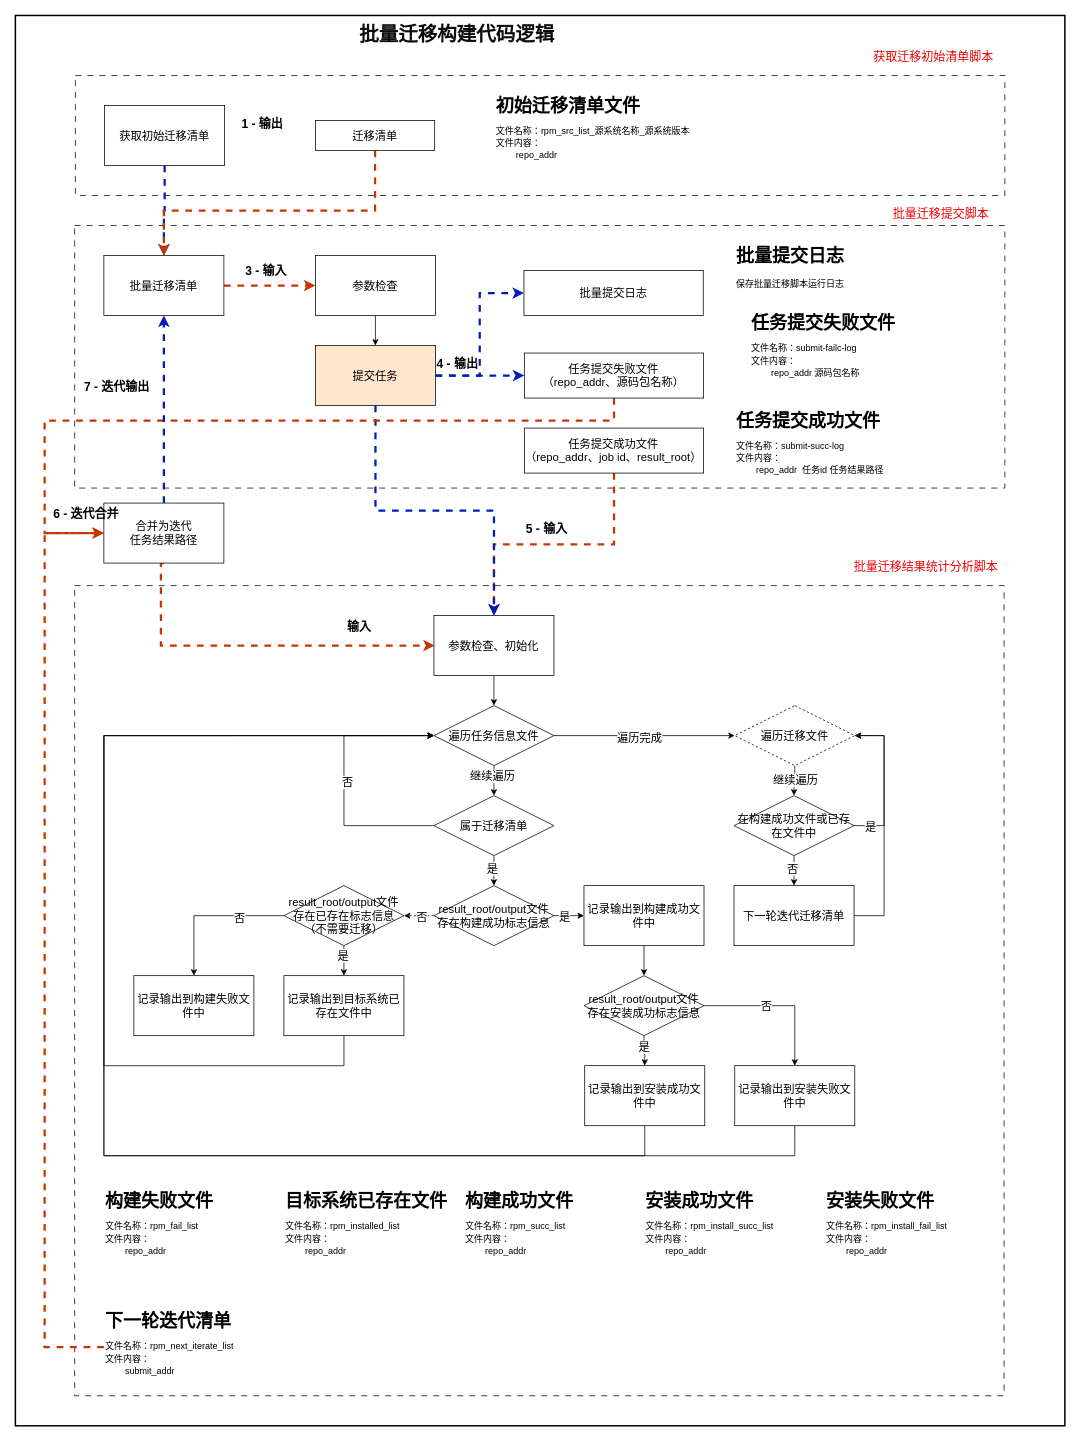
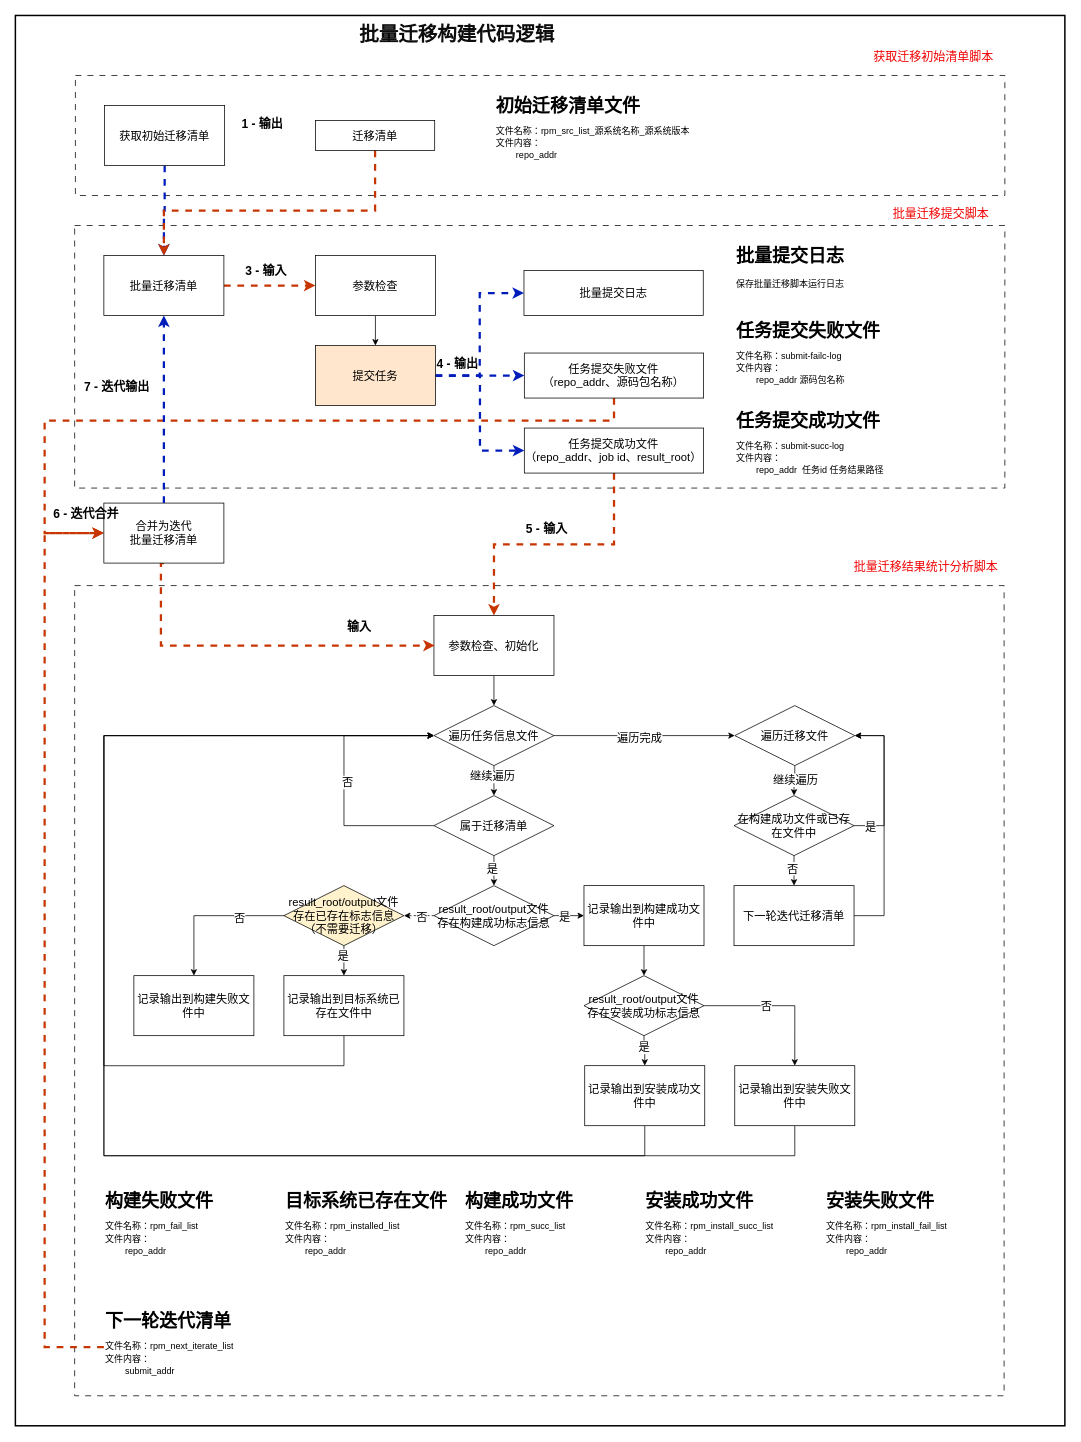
(832, 349) -> (817, 357)
(406, 510) -> (480, 431)
(164, 533) -> (164, 533)
(795, 735) -> (795, 735)
(344, 915) -> (344, 915)
